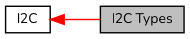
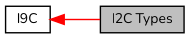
(28, 20) -> (28, 20)
